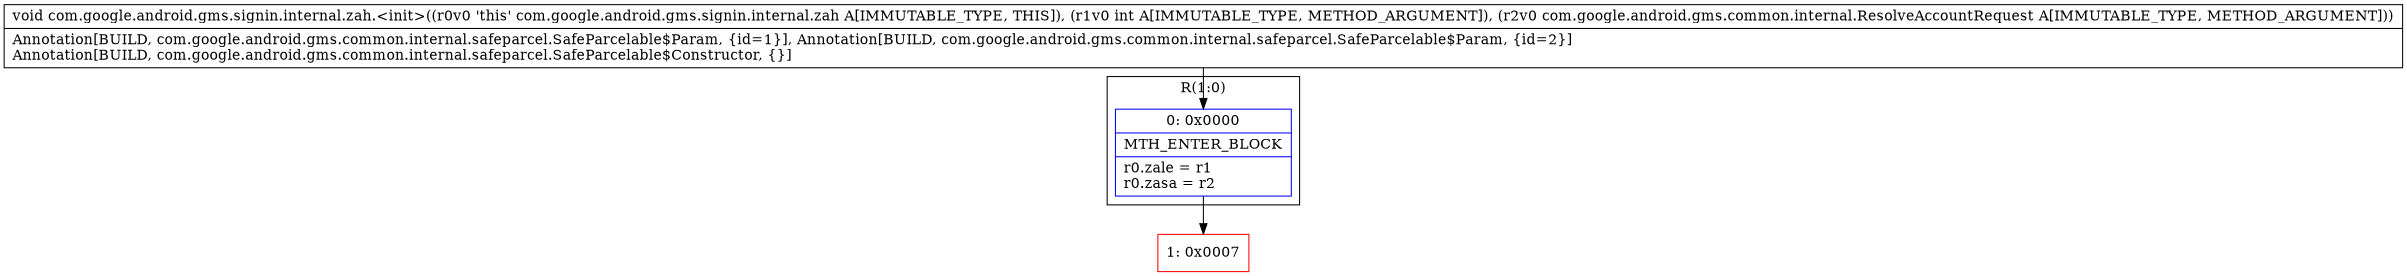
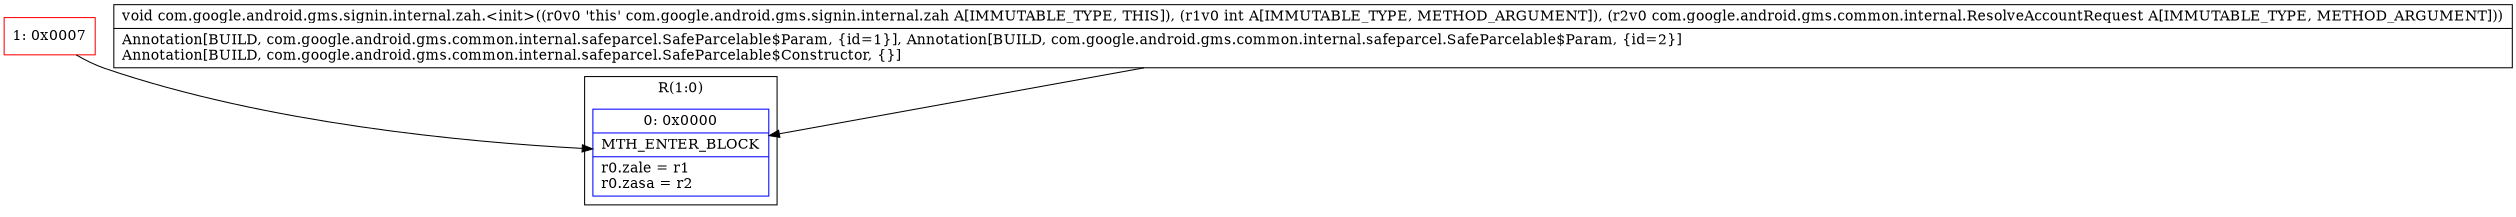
(1203, 211) -> (325, 121)
